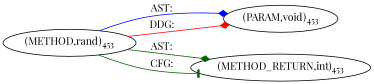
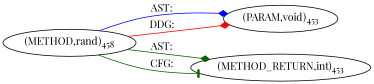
(108, 42) -> (108, 42)
